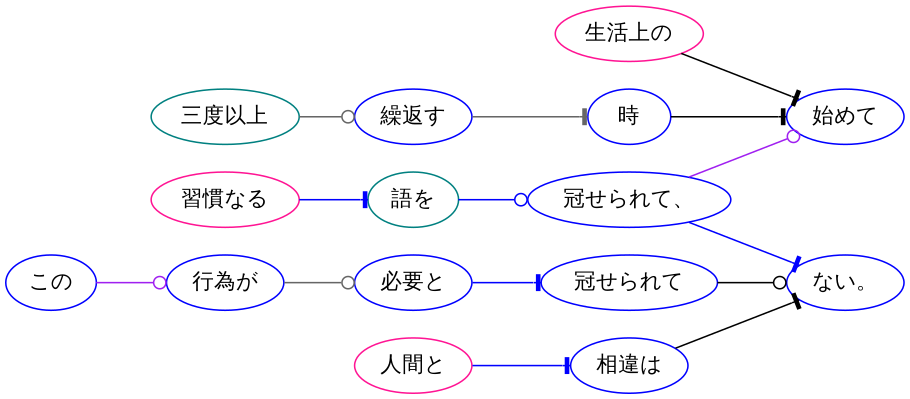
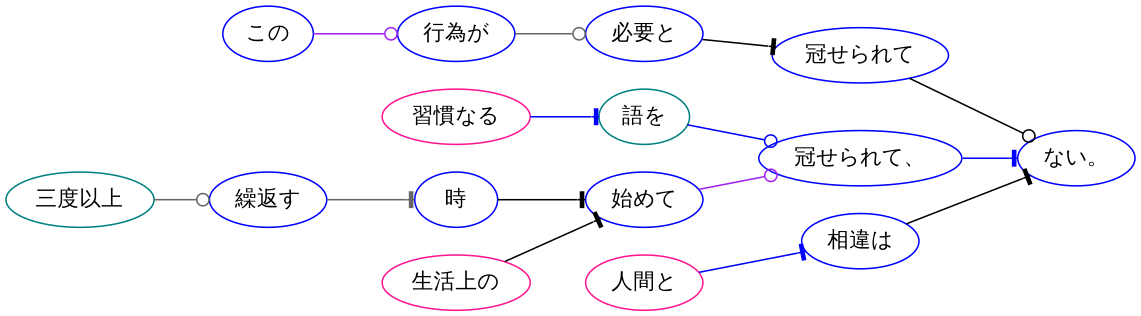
(738, 158) -> (732, 183)
(503, 283) -> (735, 43)
